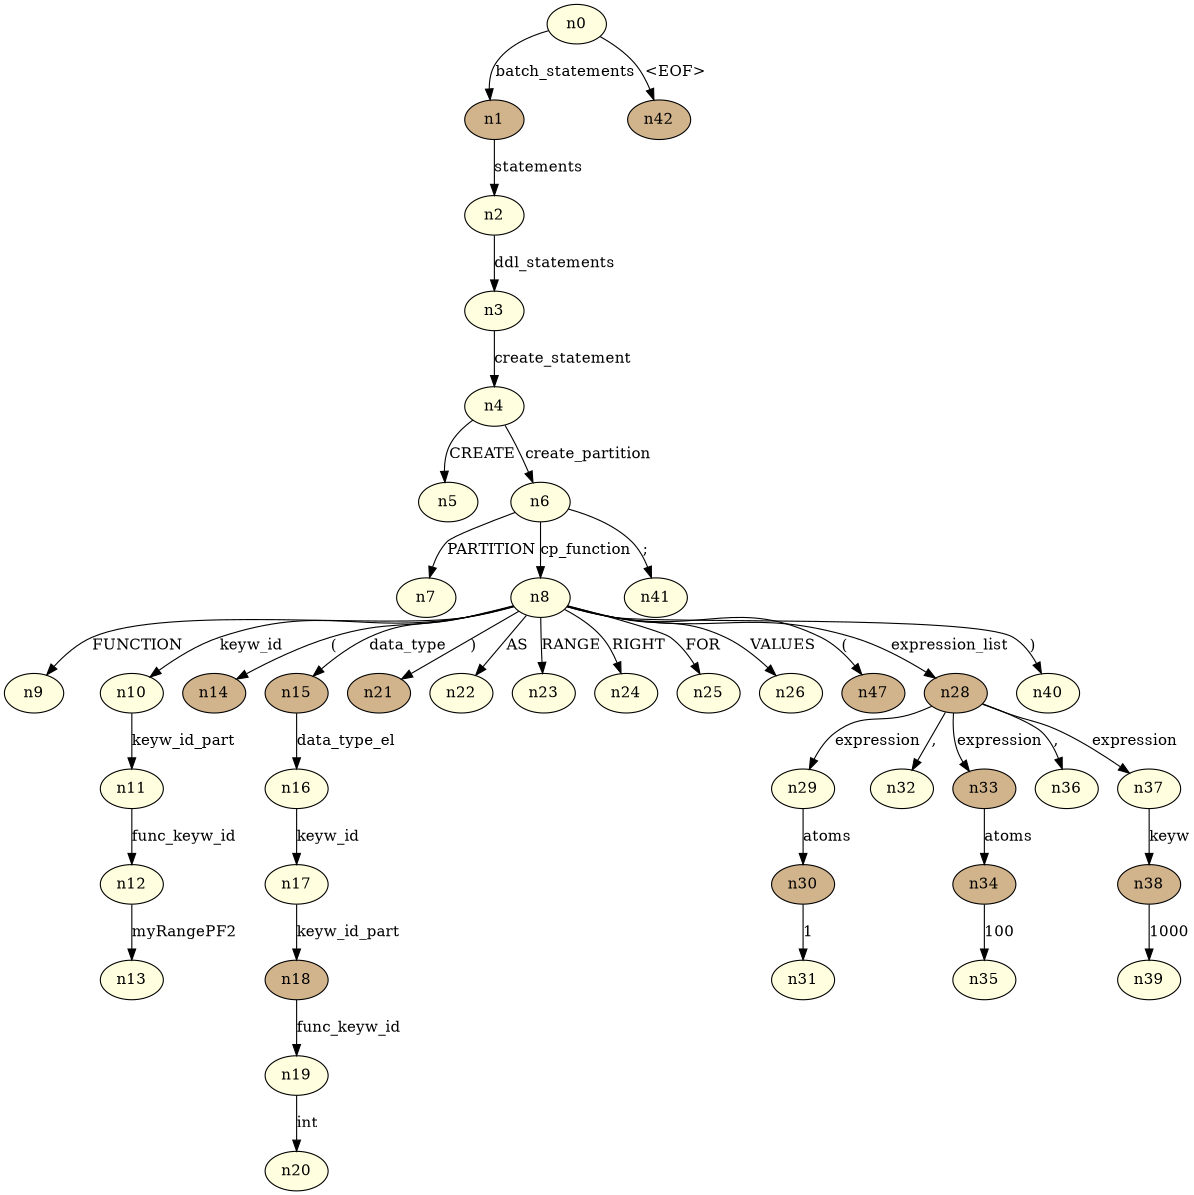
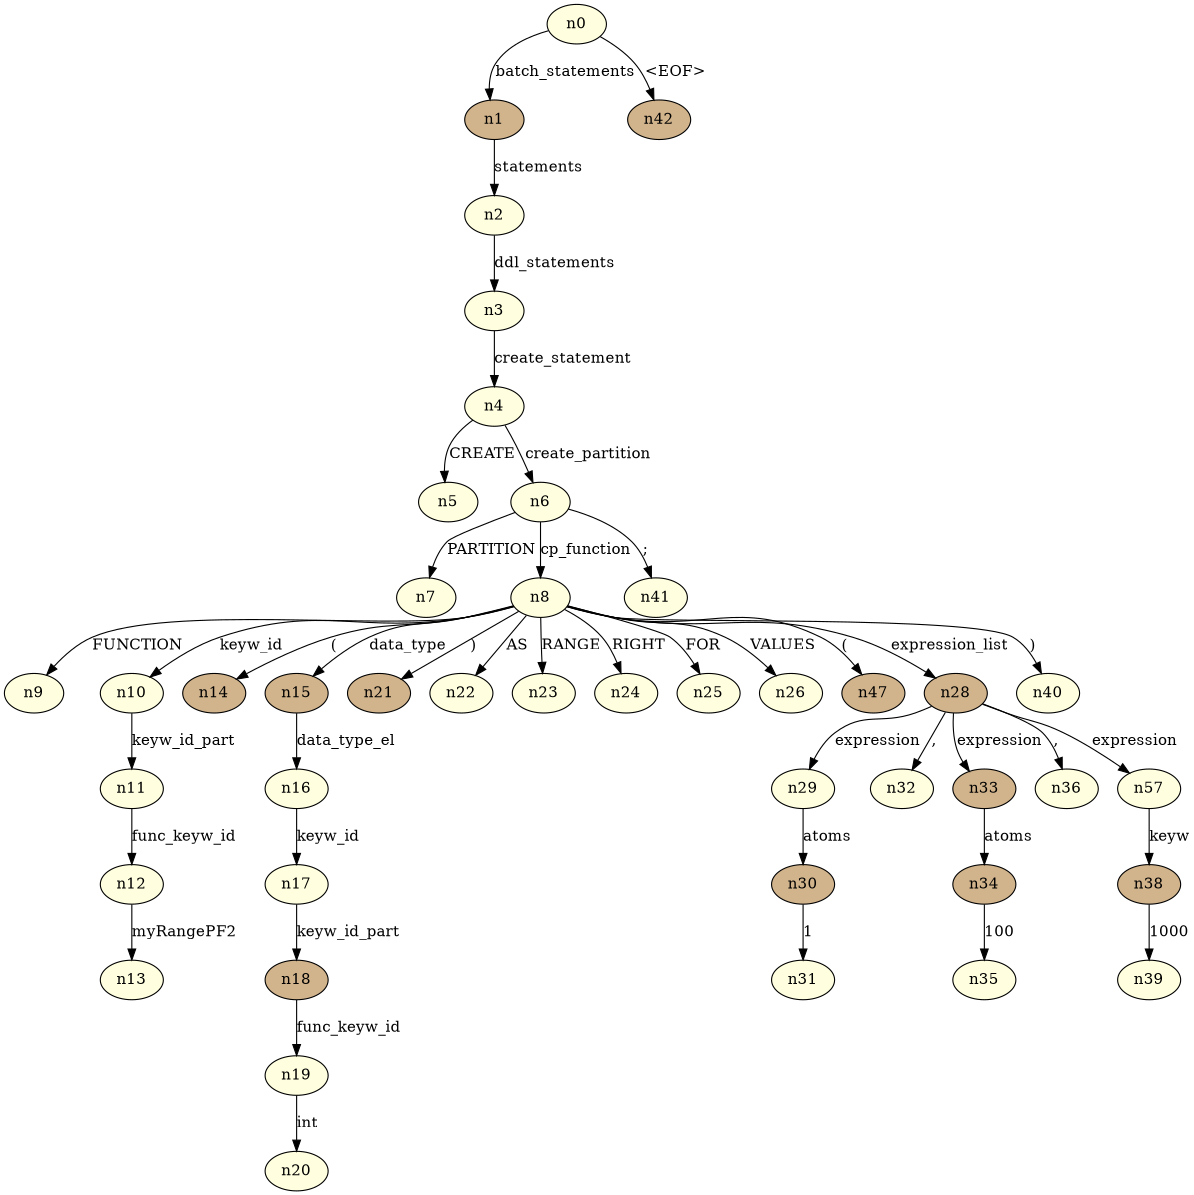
(1149, 789) -> (1149, 789)
